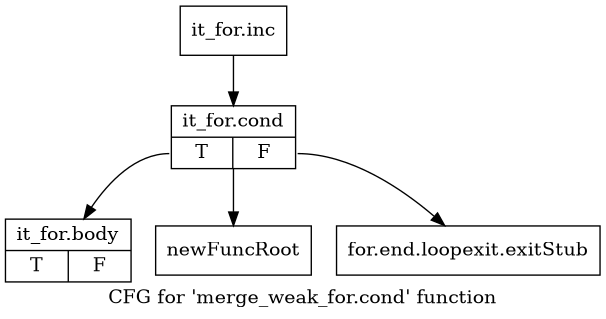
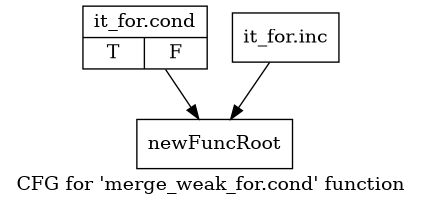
(233, 74) -> (254, 85)
(68, 251) -> none
(468, 251) -> none
